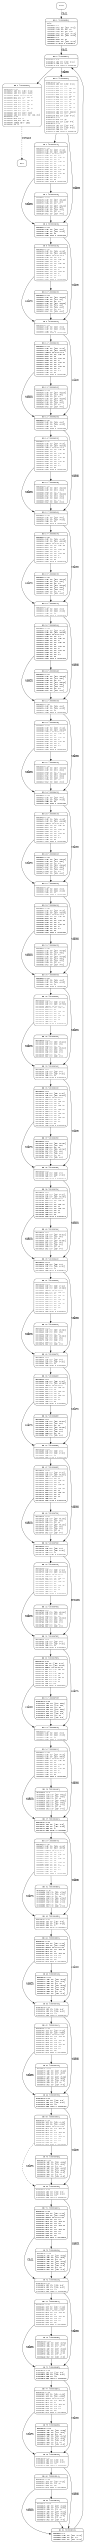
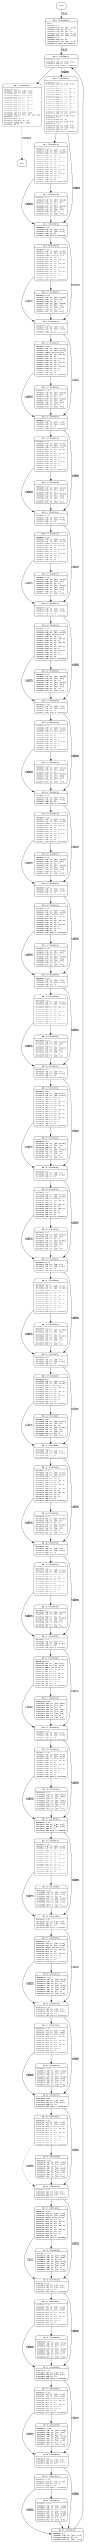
(75, 286) -> (75, 286)
(75, 1600) -> (75, 1600)
